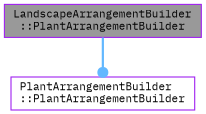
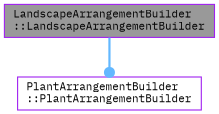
(103, 21) -> (109, 21)
